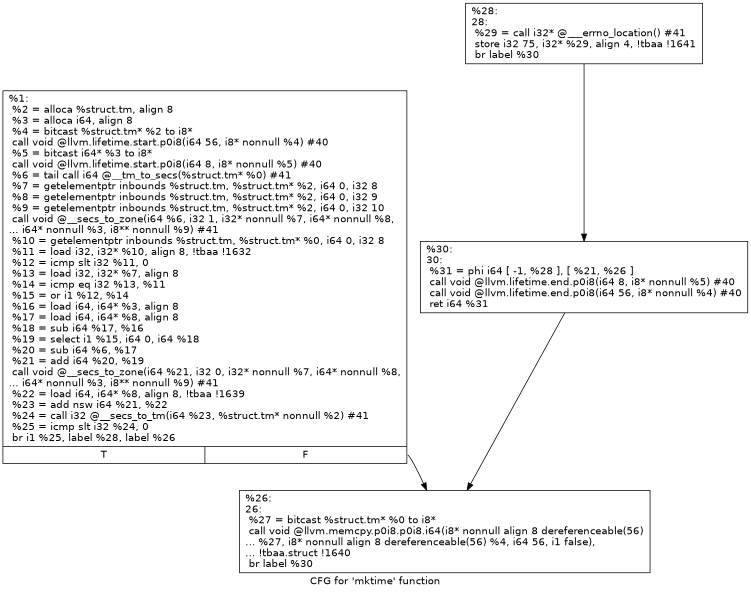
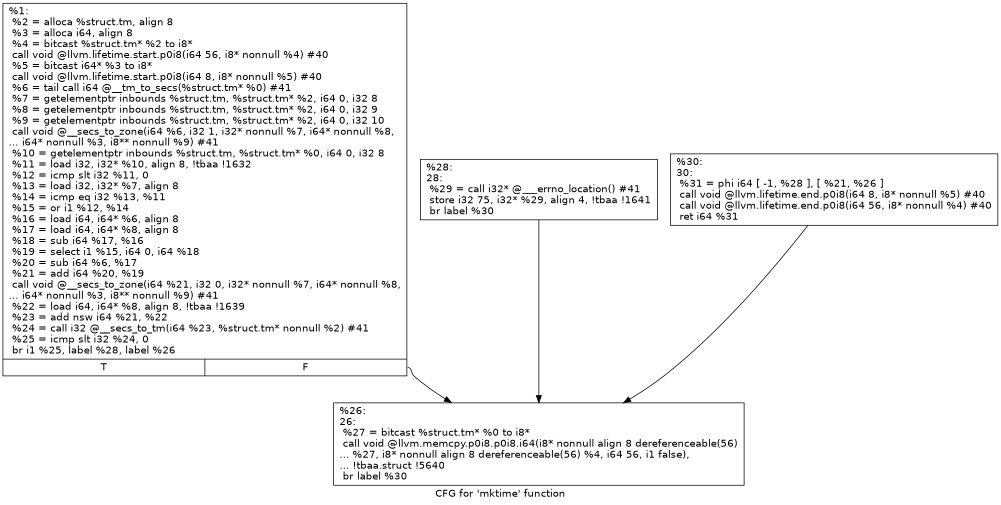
(584, 149) -> (539, 308)
(94, 307) -> (94, 219)
(298, 553) -> (392, 466)
